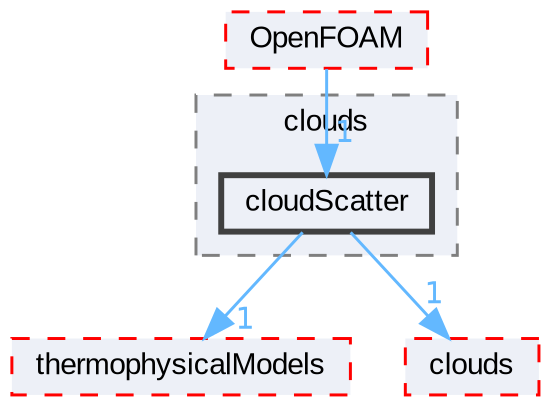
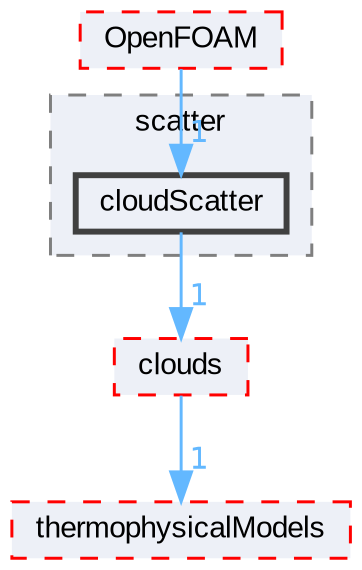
(327, 123) -> (181, 123)
(264, 274) -> (181, 434)
